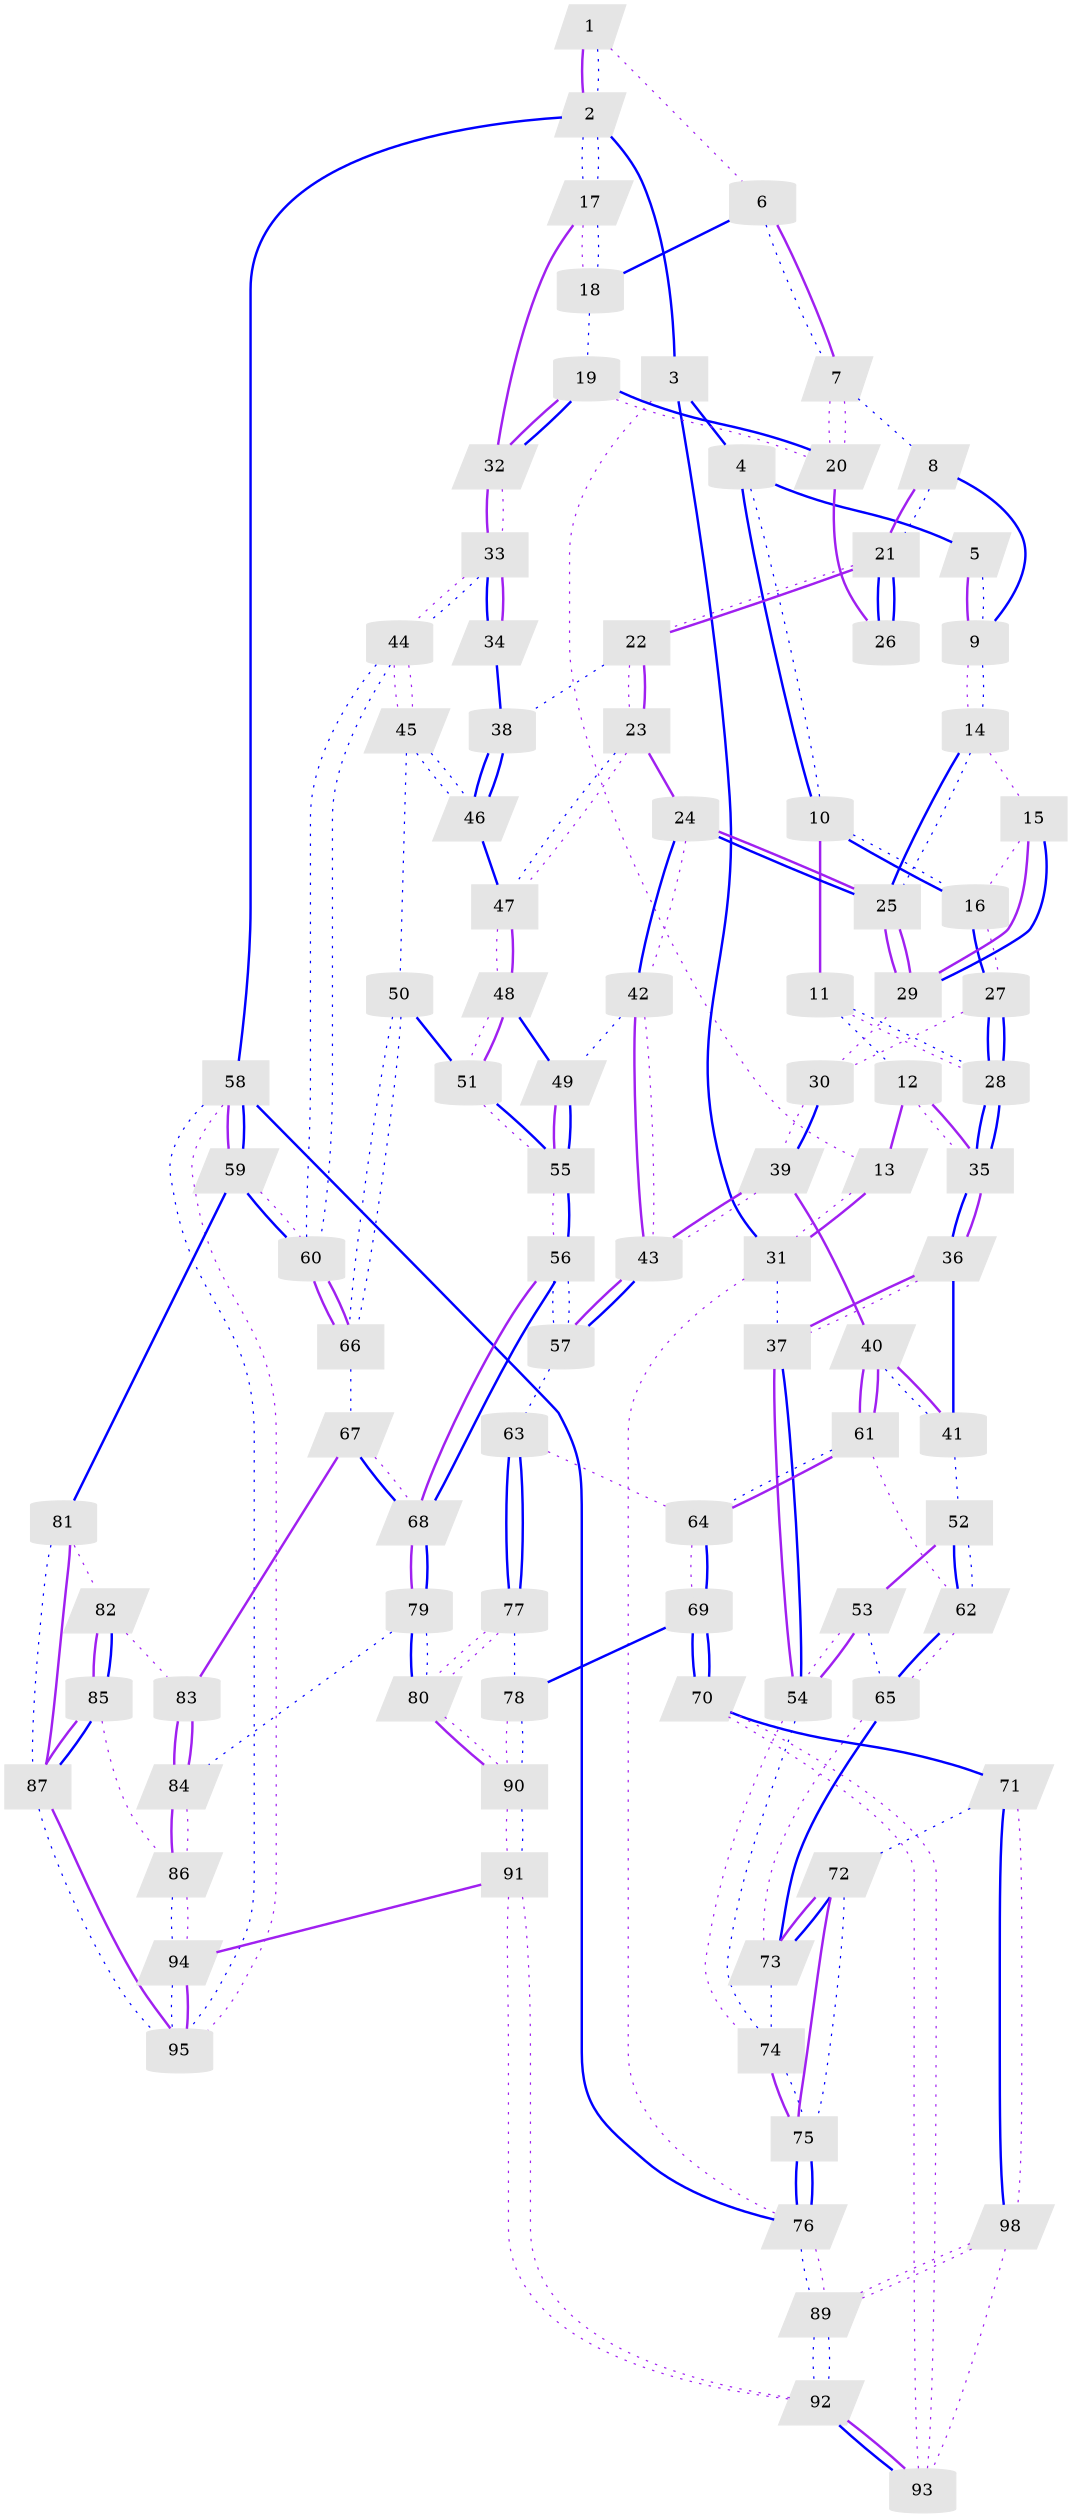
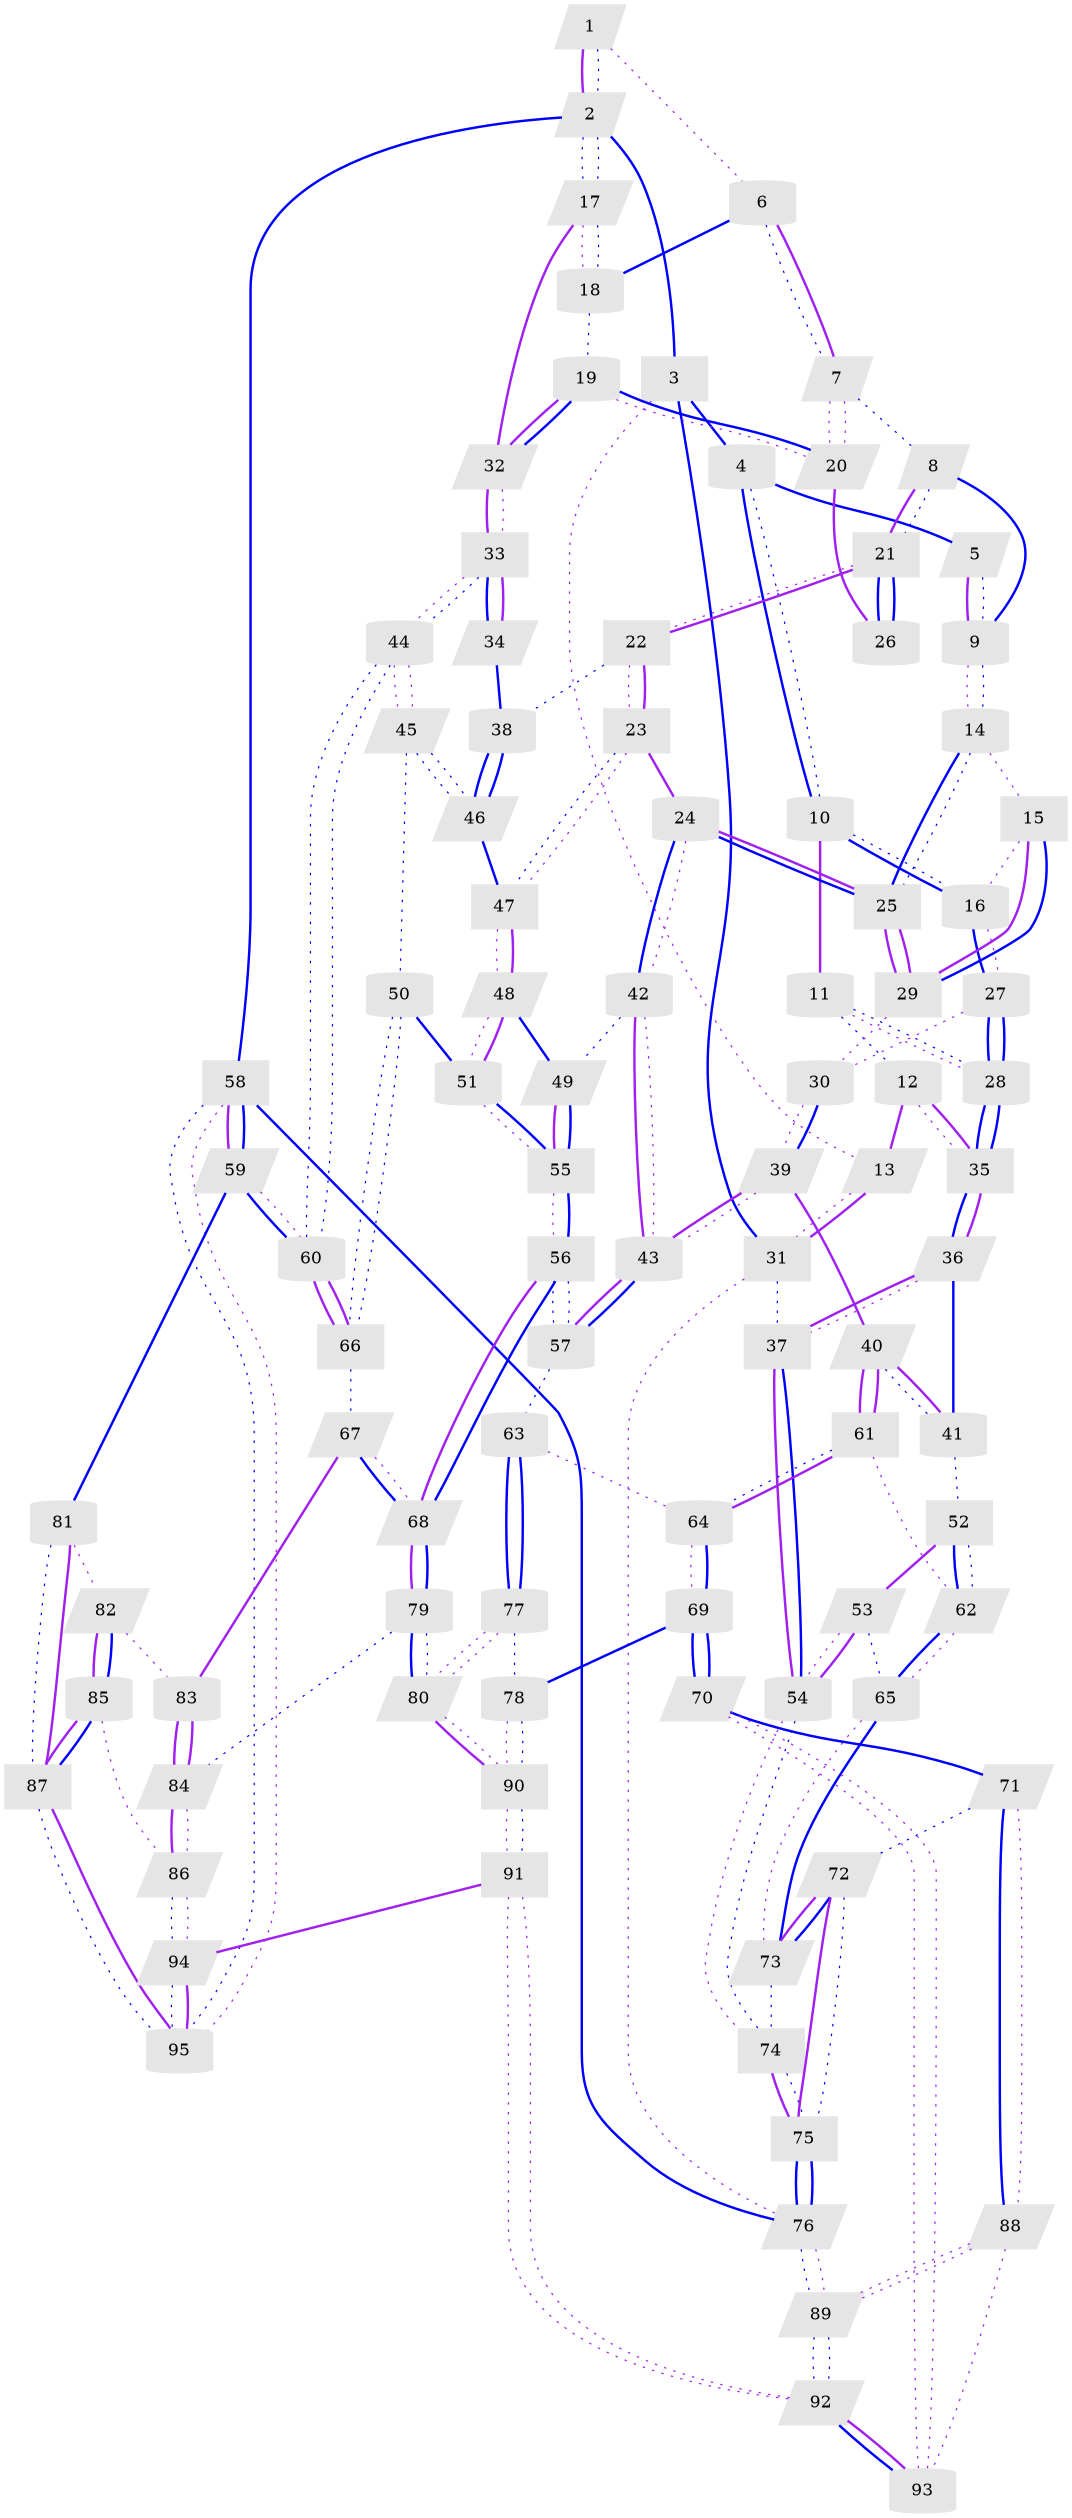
(1011, 2227) -> (1011, 2227)
